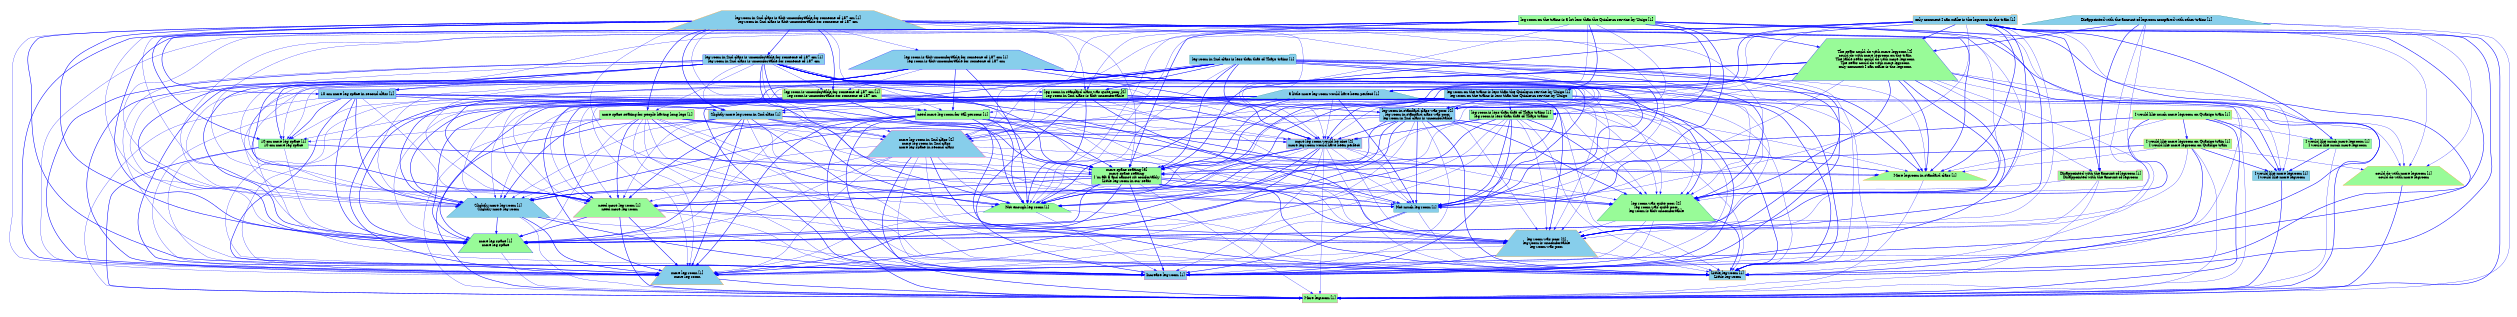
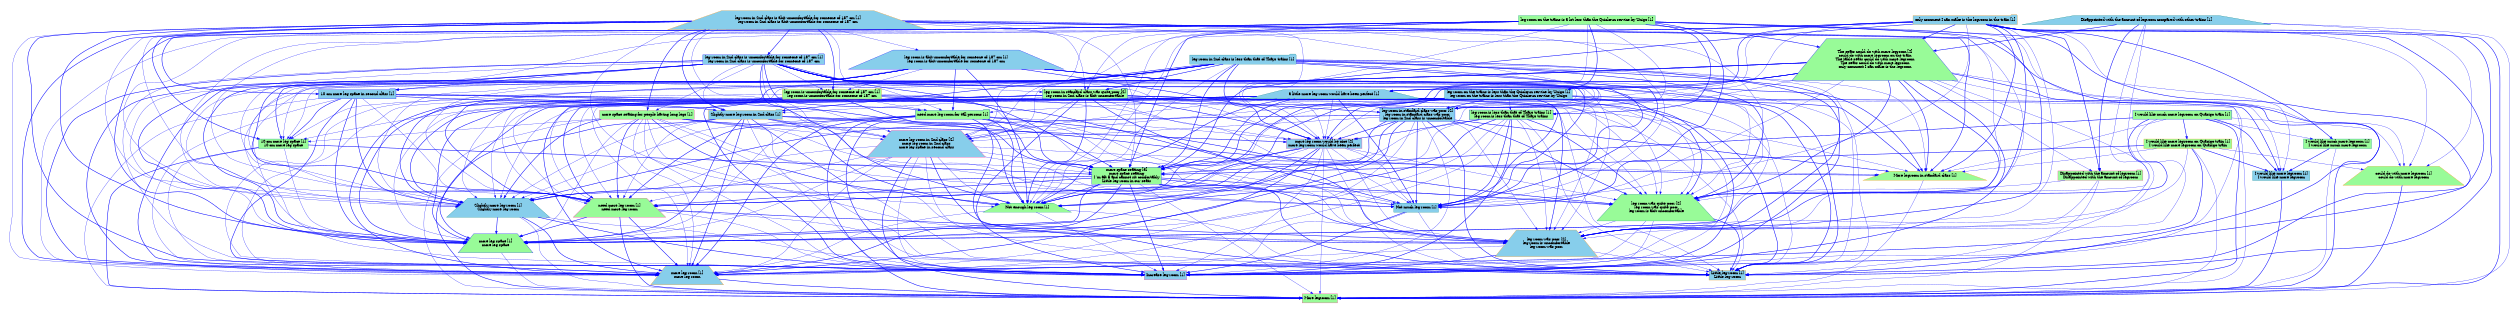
(2182, 115) -> (2182, 115)
none -> (1640, 251)
